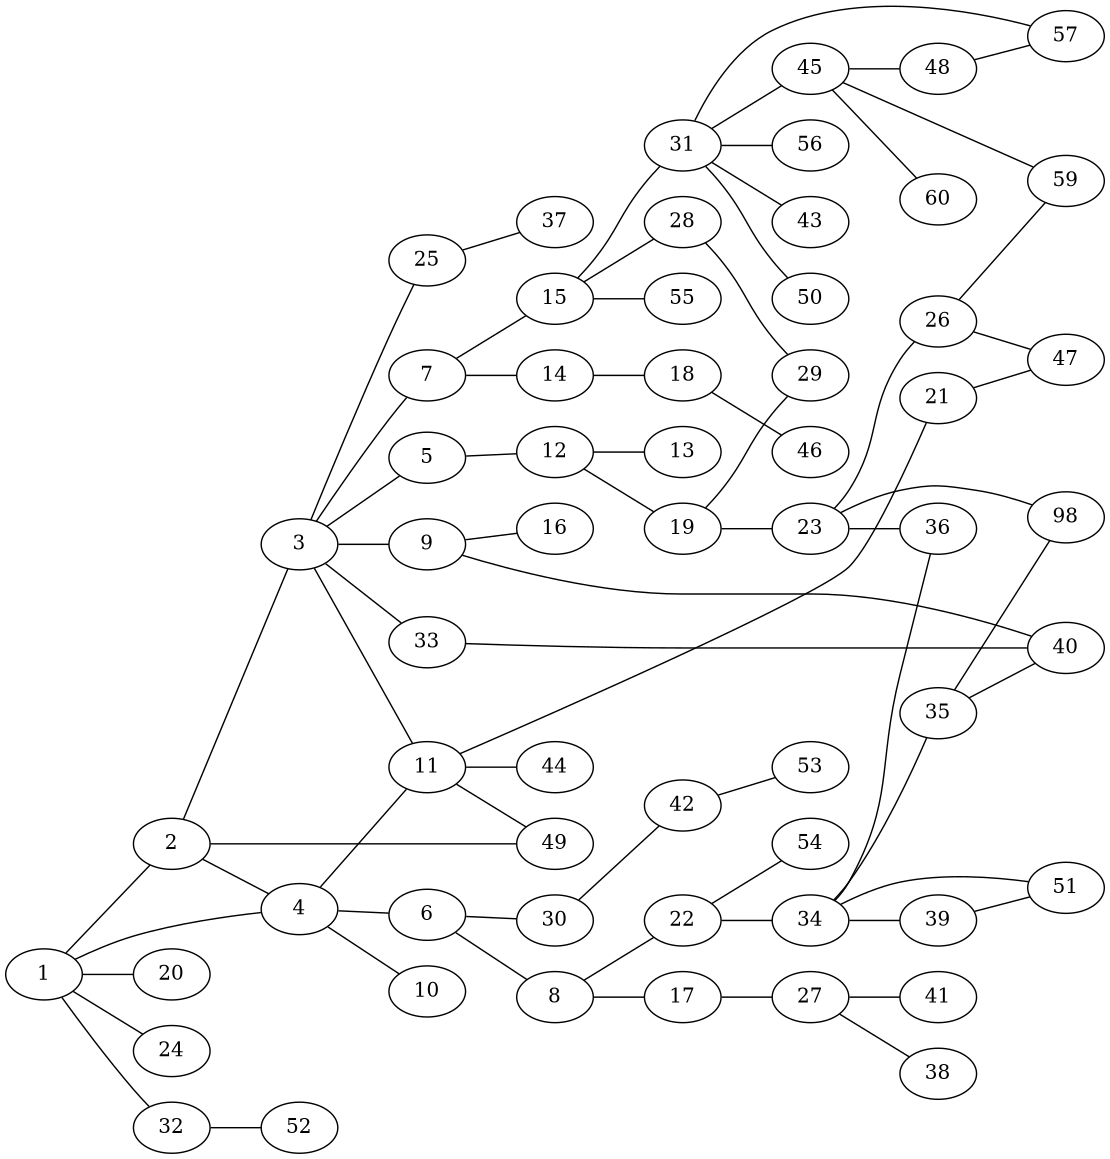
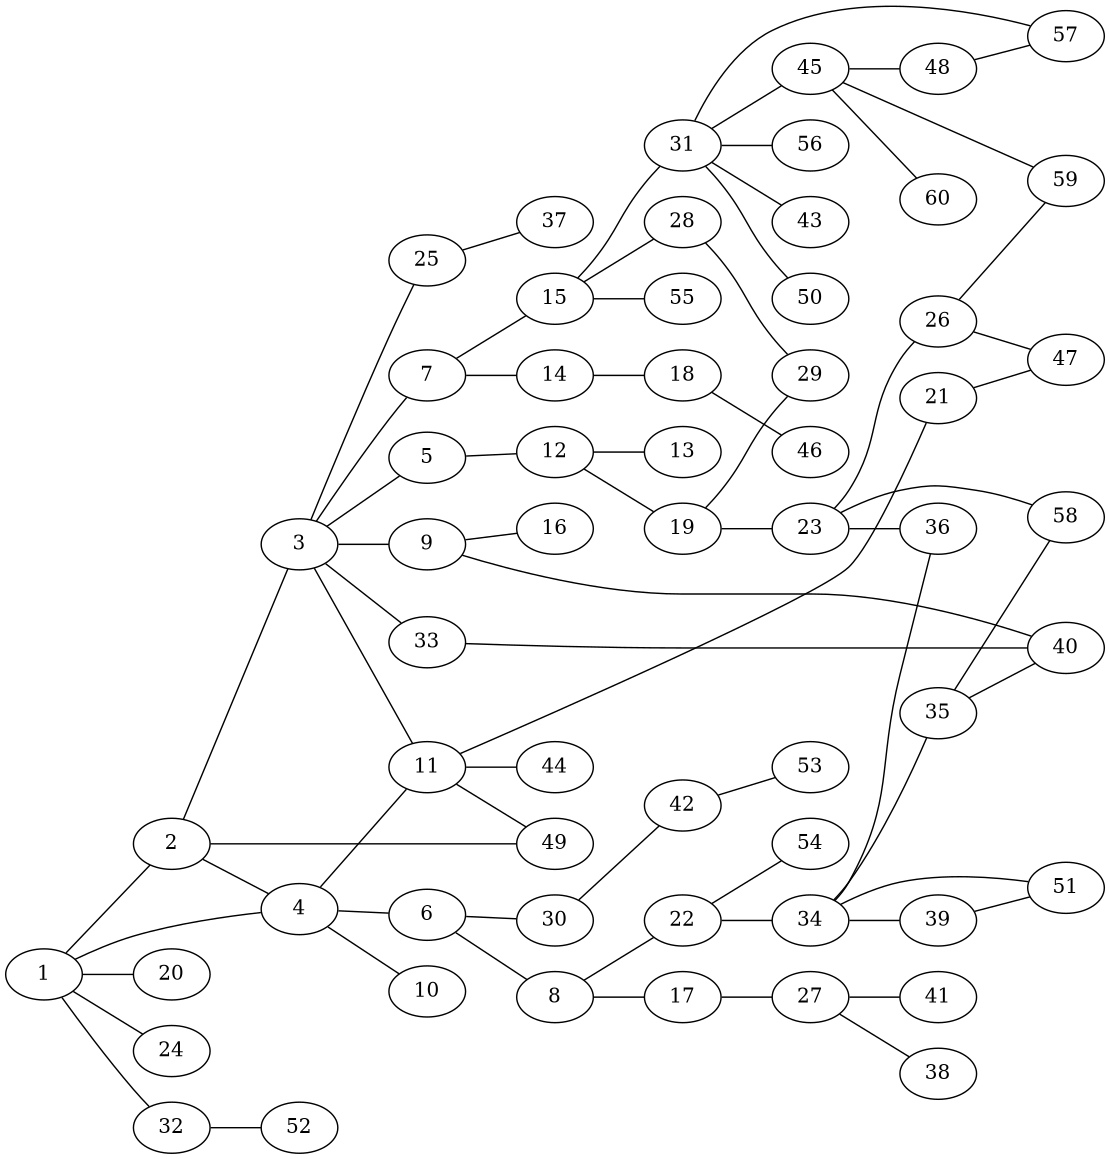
(1066, 517) -> (1066, 517)
